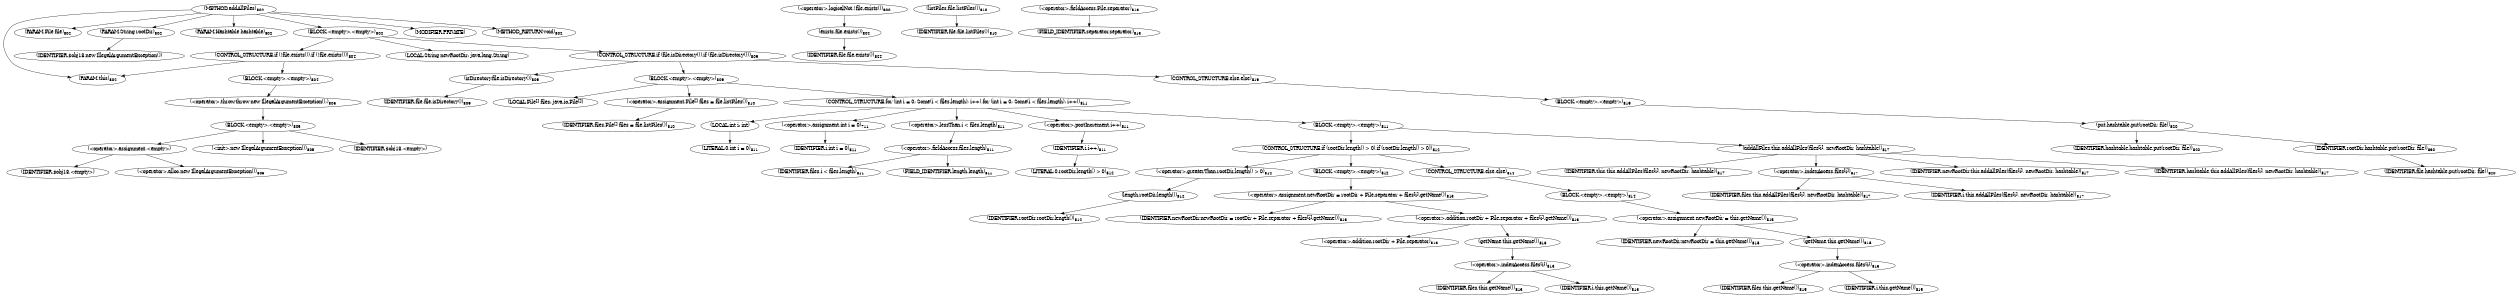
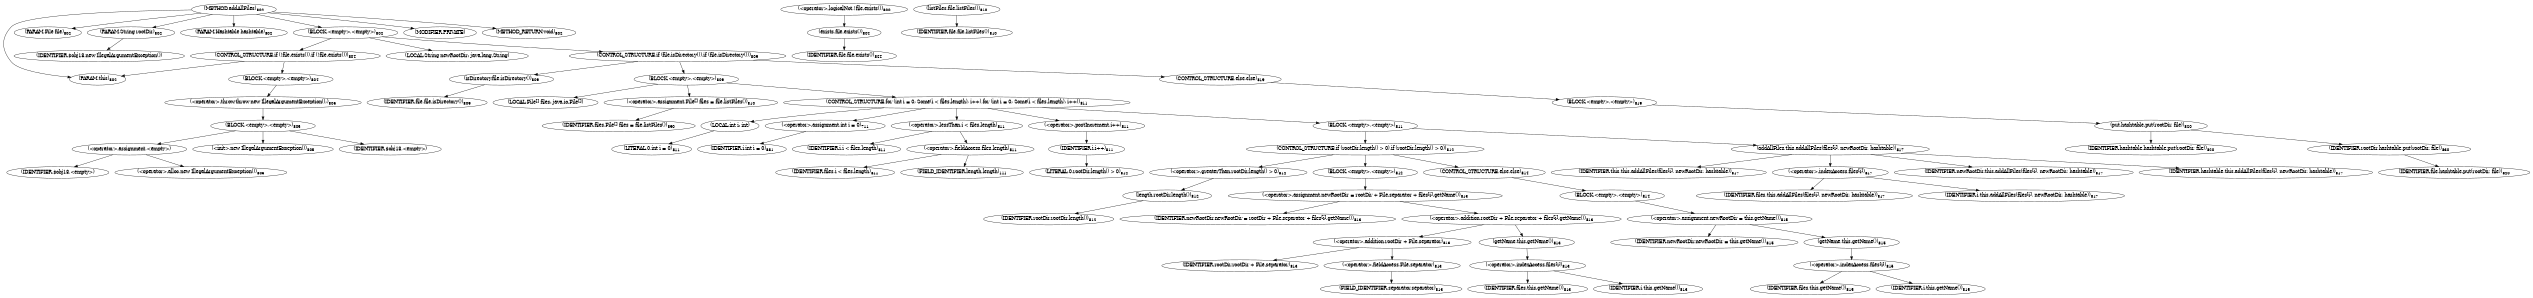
(671, 125) -> (671, 125)
none -> (846, 149)
(853, 149) -> (770, 149)
(989, 172) -> (1003, 172)
none -> (1392, 252)
none -> (1240, 266)
